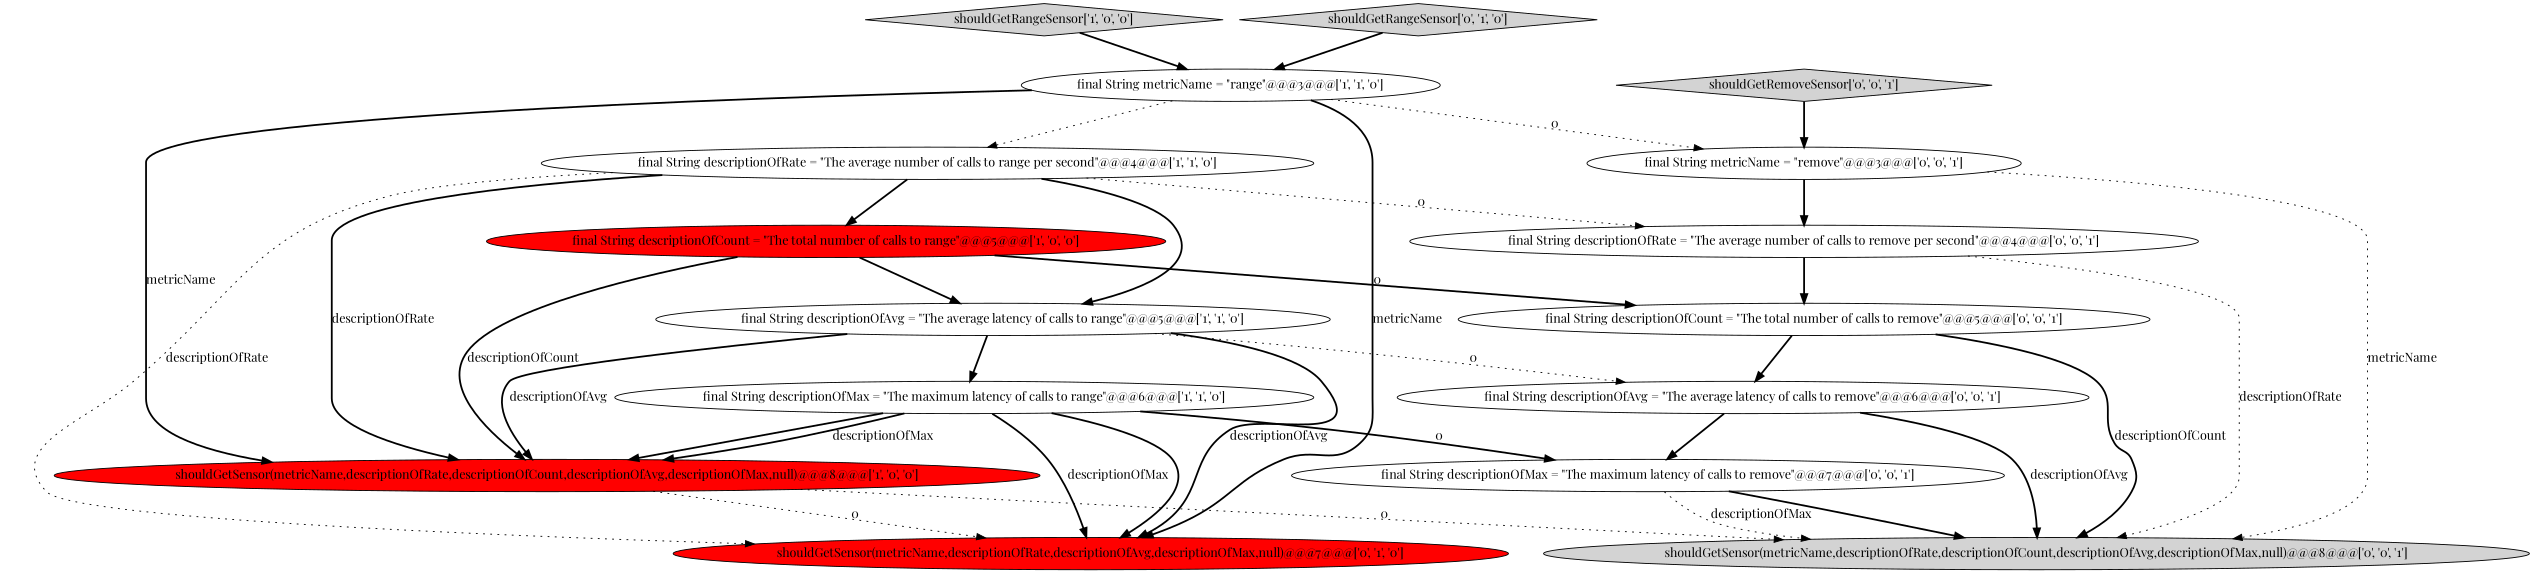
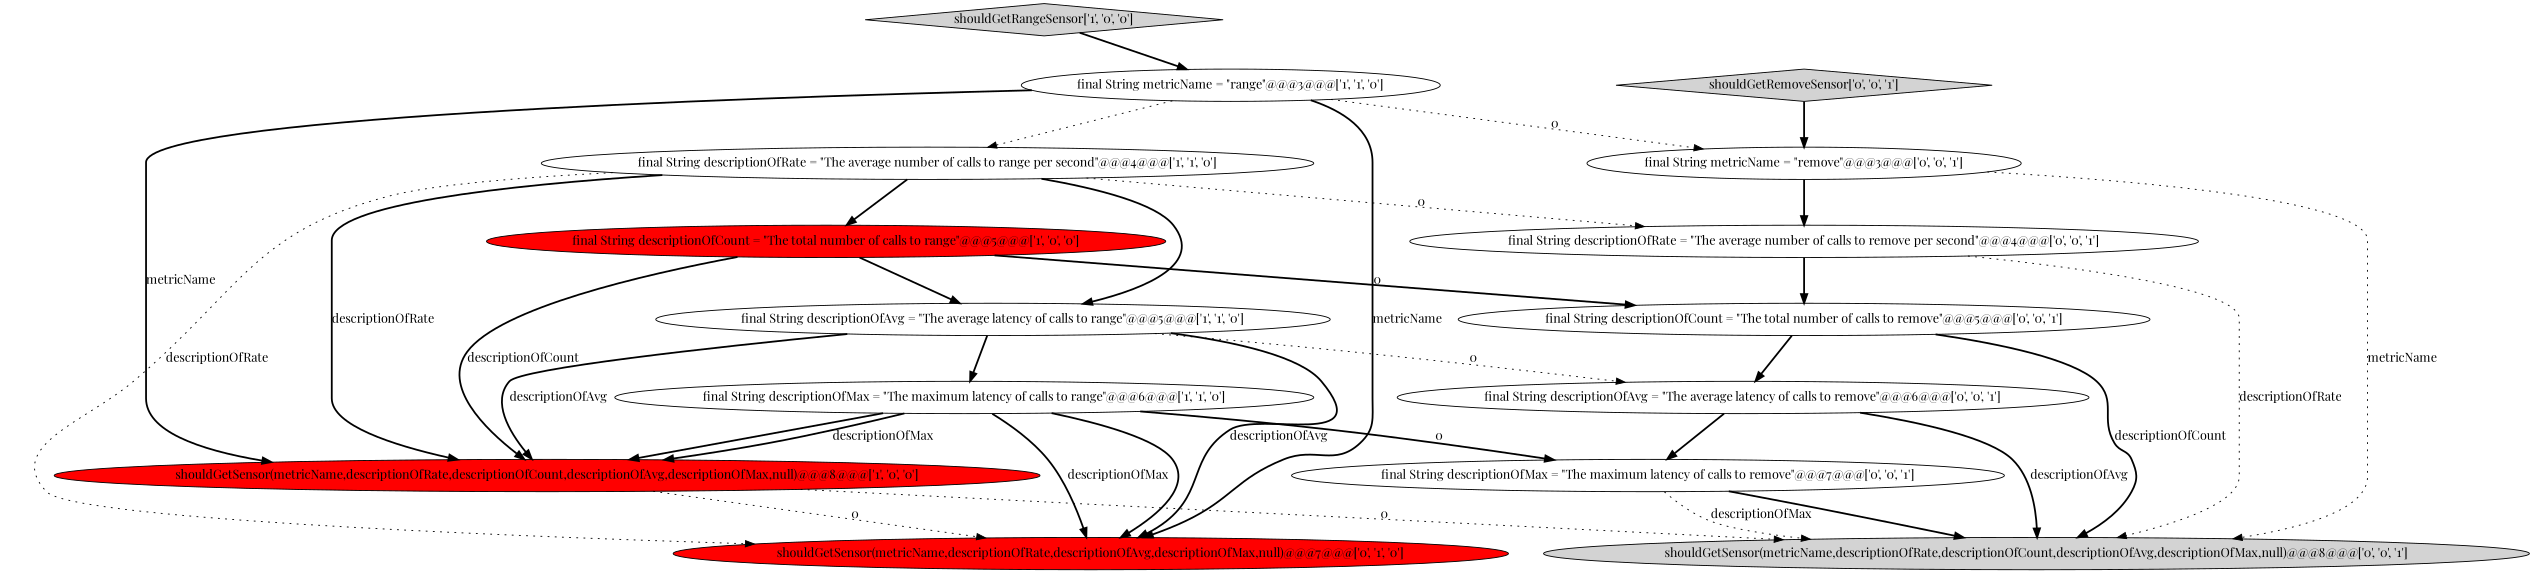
(1418, 20) -> none
